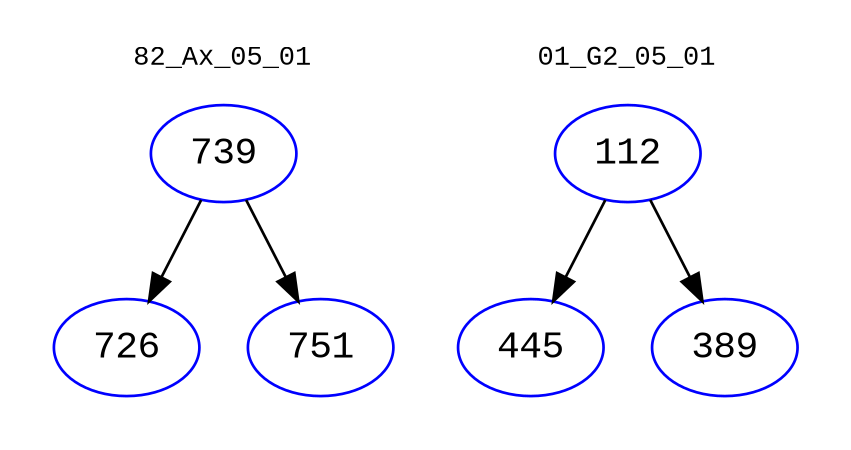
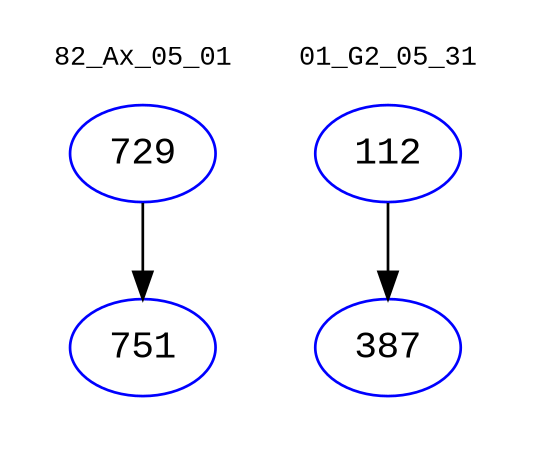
(628, 58) -> (389, 58)
(224, 154) -> (143, 154)
(127, 348) -> none
(531, 348) -> none
(725, 348) -> (388, 348)
